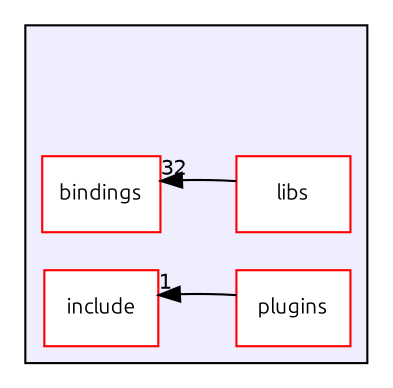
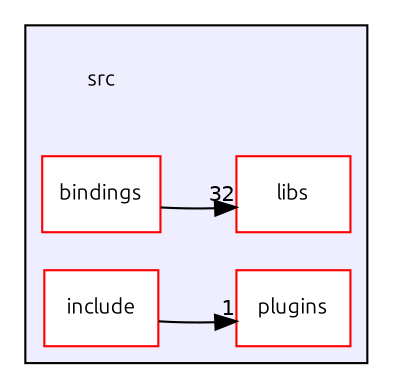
none -> (101, 80)
(209, 180) -> (188, 208)
(208, 294) -> (187, 322)
